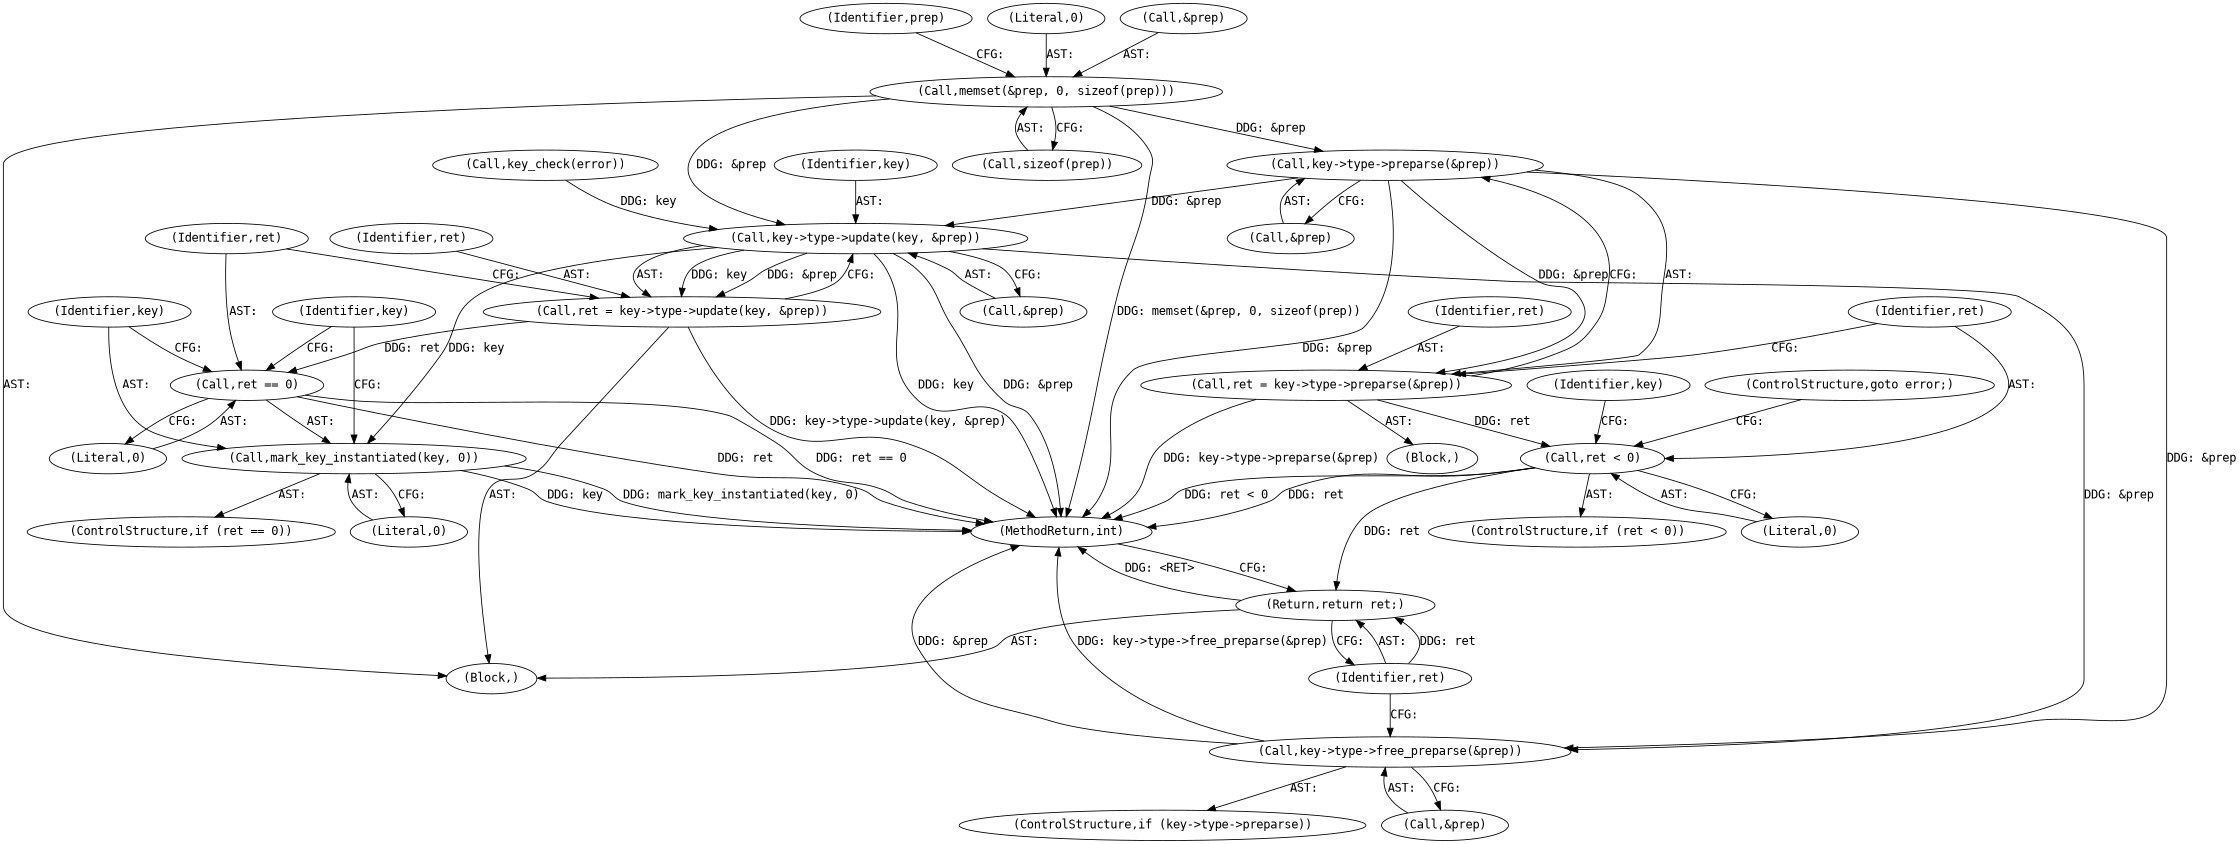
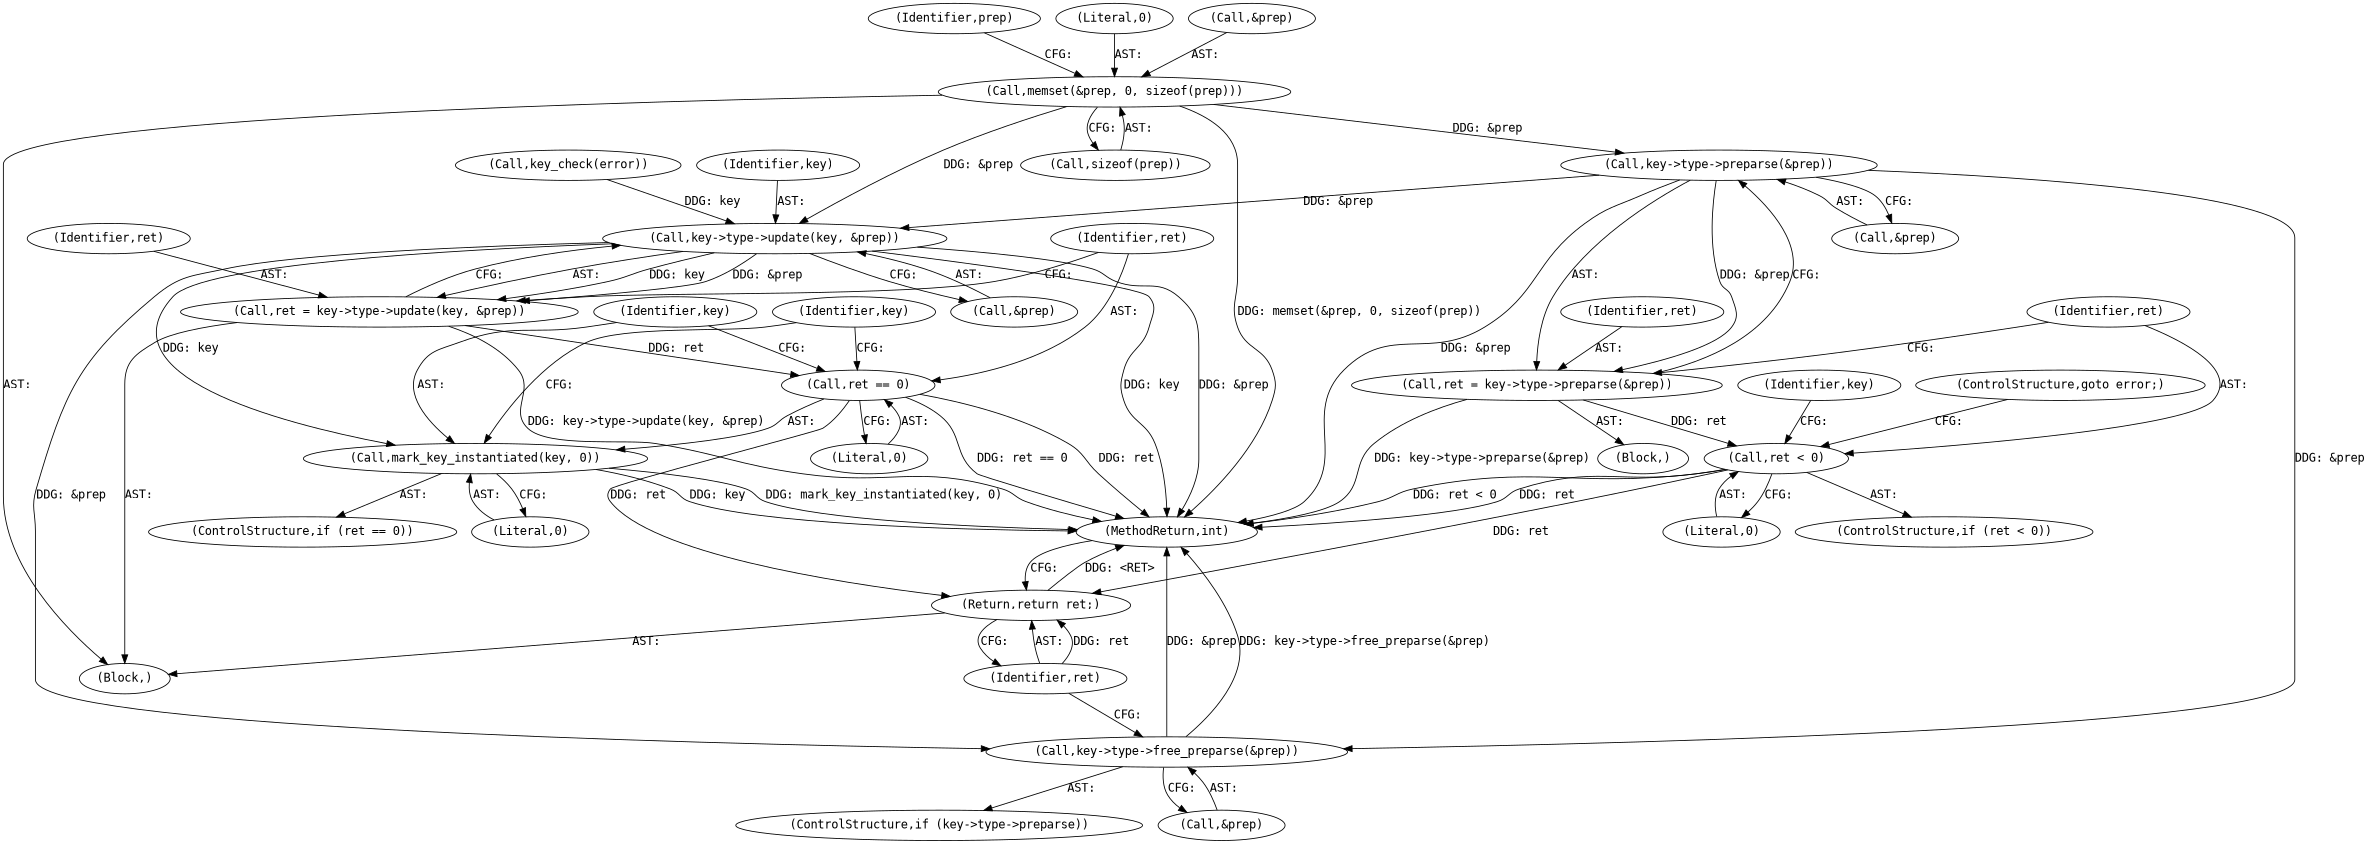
none -> (640, 524)
